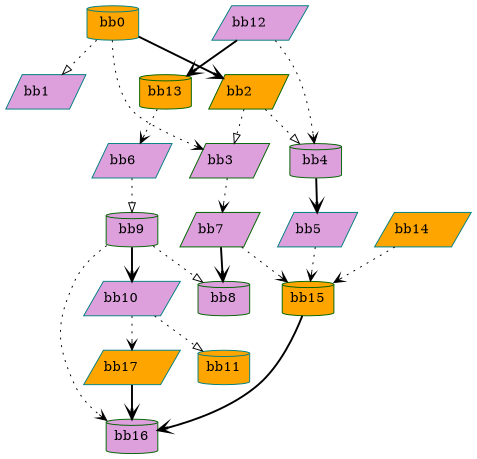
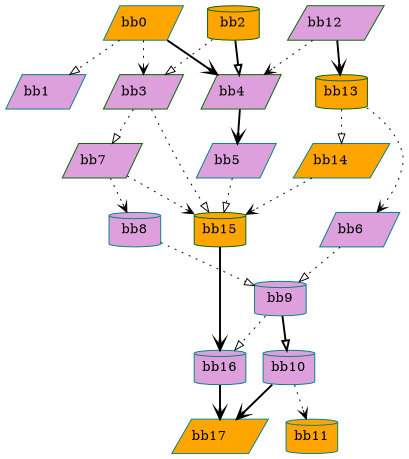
(113, 23) -> (143, 23)
(260, 23) -> (336, 23)
(177, 55) -> (185, 52)
(249, 92) -> (233, 23)
none -> (342, 122)
(279, 123) -> (237, 53)
none -> (176, 157)
(316, 161) -> (241, 92)
(225, 191) -> (125, 122)
(132, 230) -> (280, 299)
(132, 259) -> (284, 328)
(222, 259) -> (117, 191)
(314, 259) -> (229, 191)
(174, 261) -> (203, 262)
(132, 299) -> (289, 367)
(224, 299) -> (135, 230)
(61, 328) -> (253, 330)
(132, 328) -> (258, 399)
(175, 331) -> (299, 397)
(132, 397) -> (220, 397)
(132, 436) -> (220, 367)
